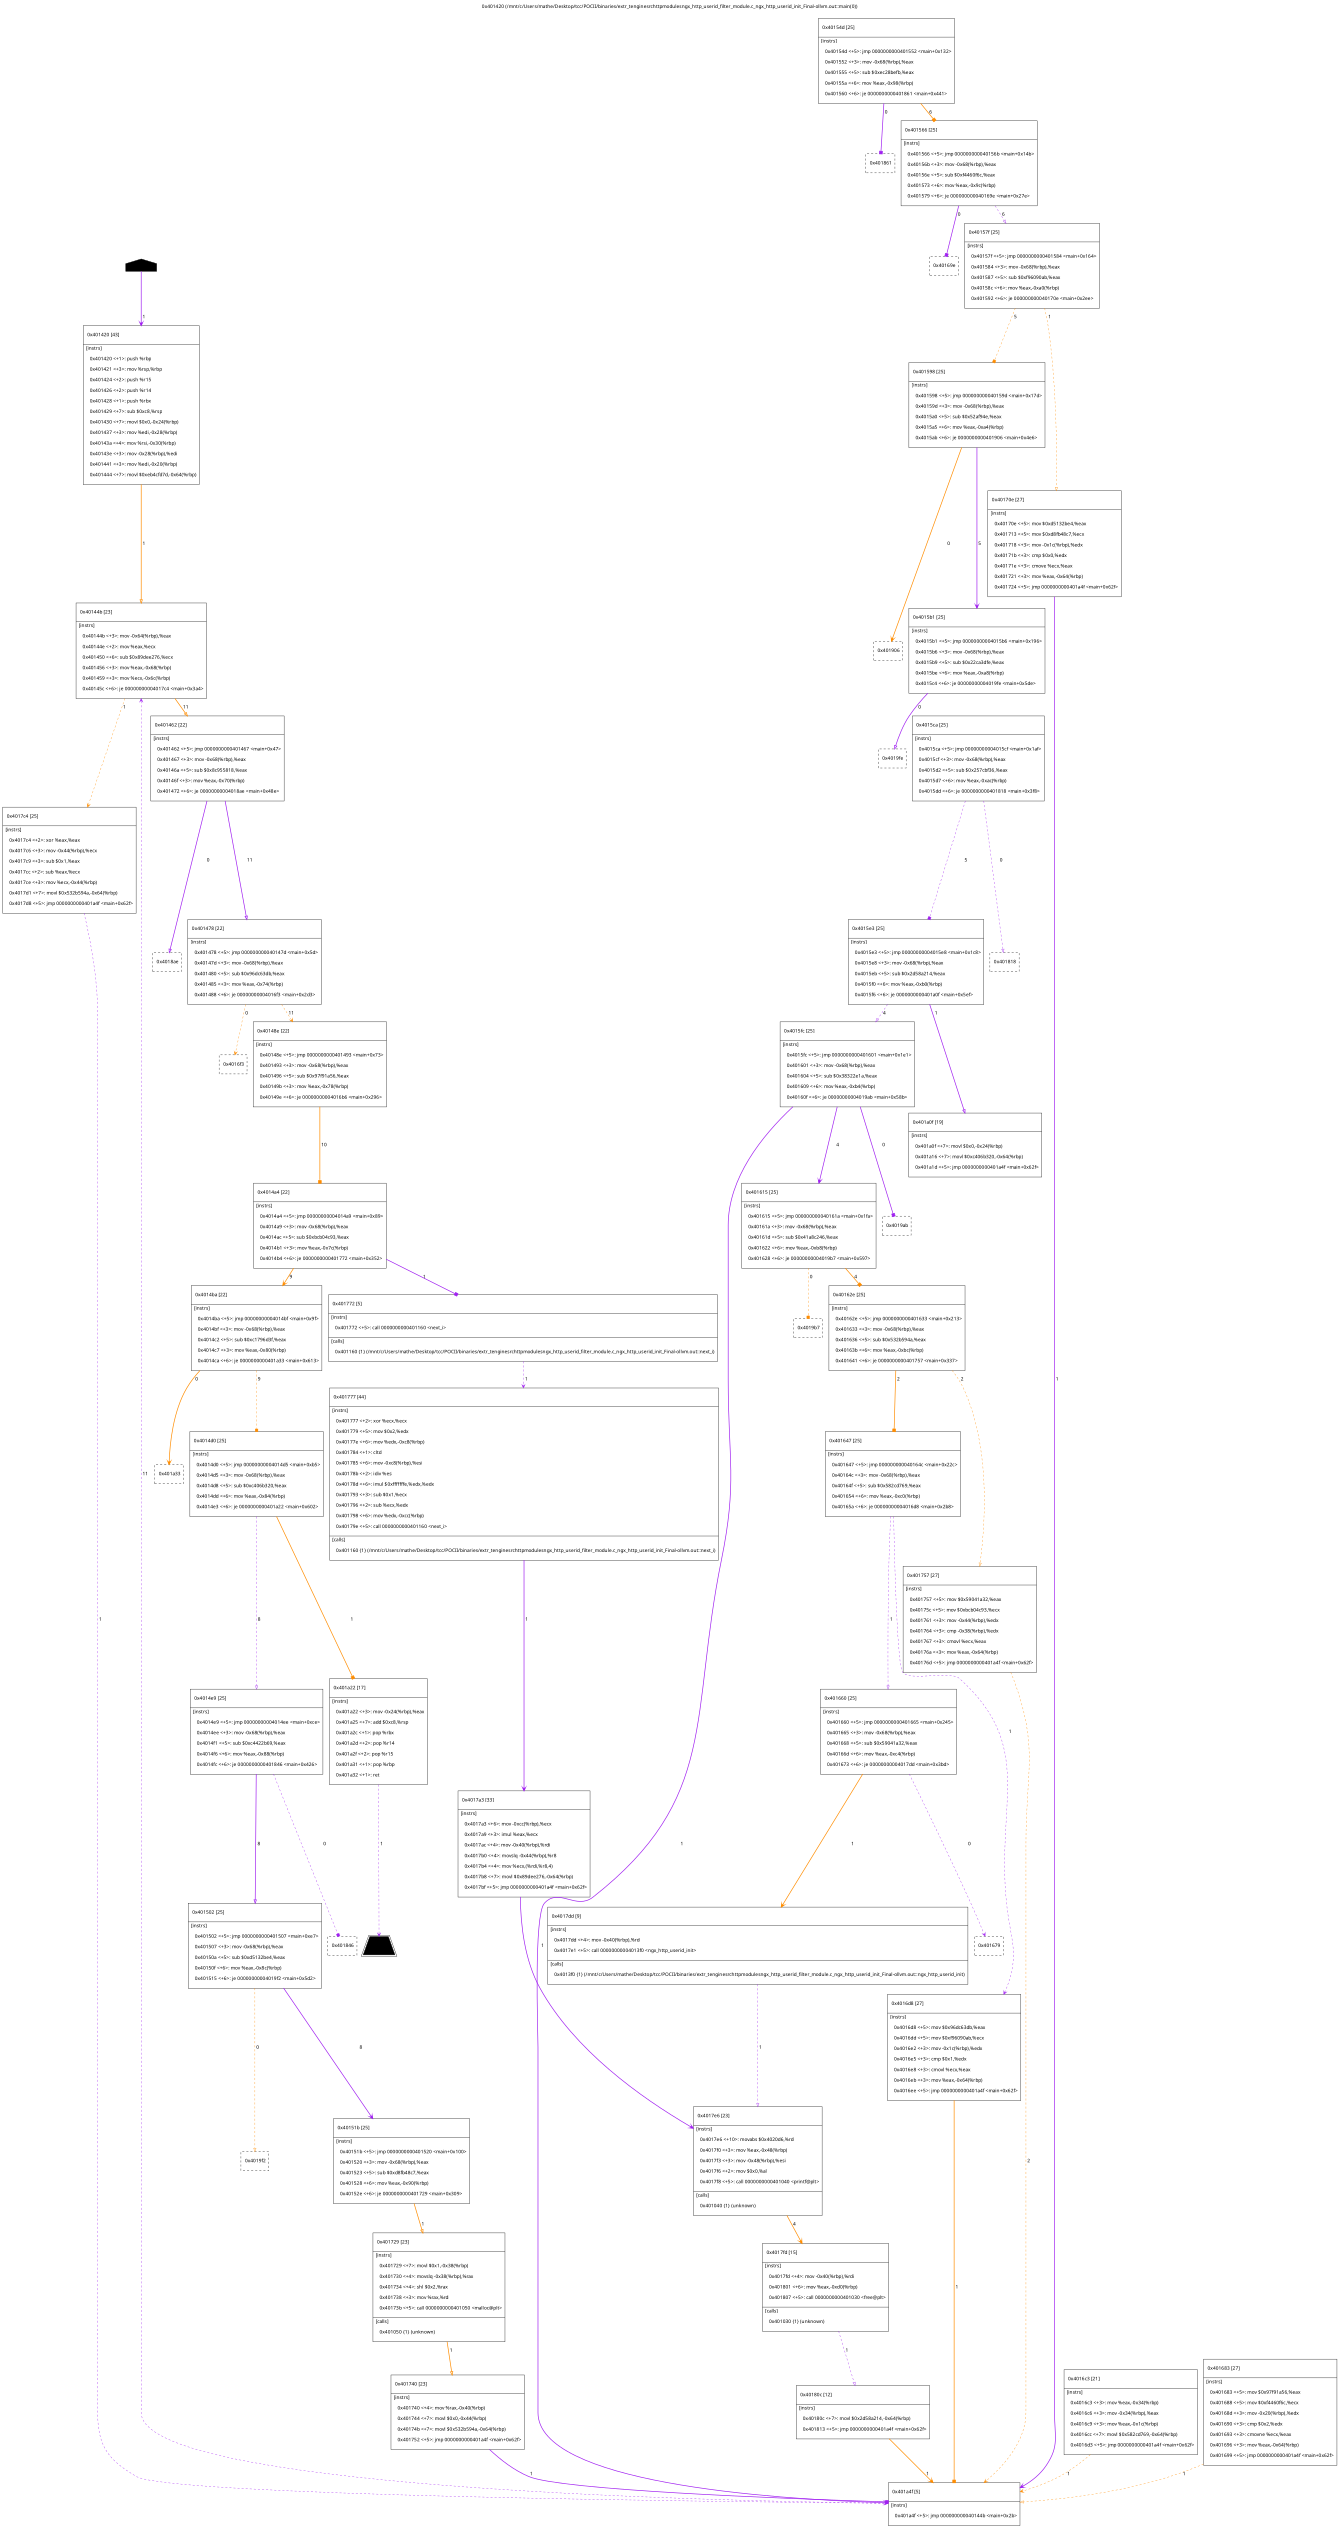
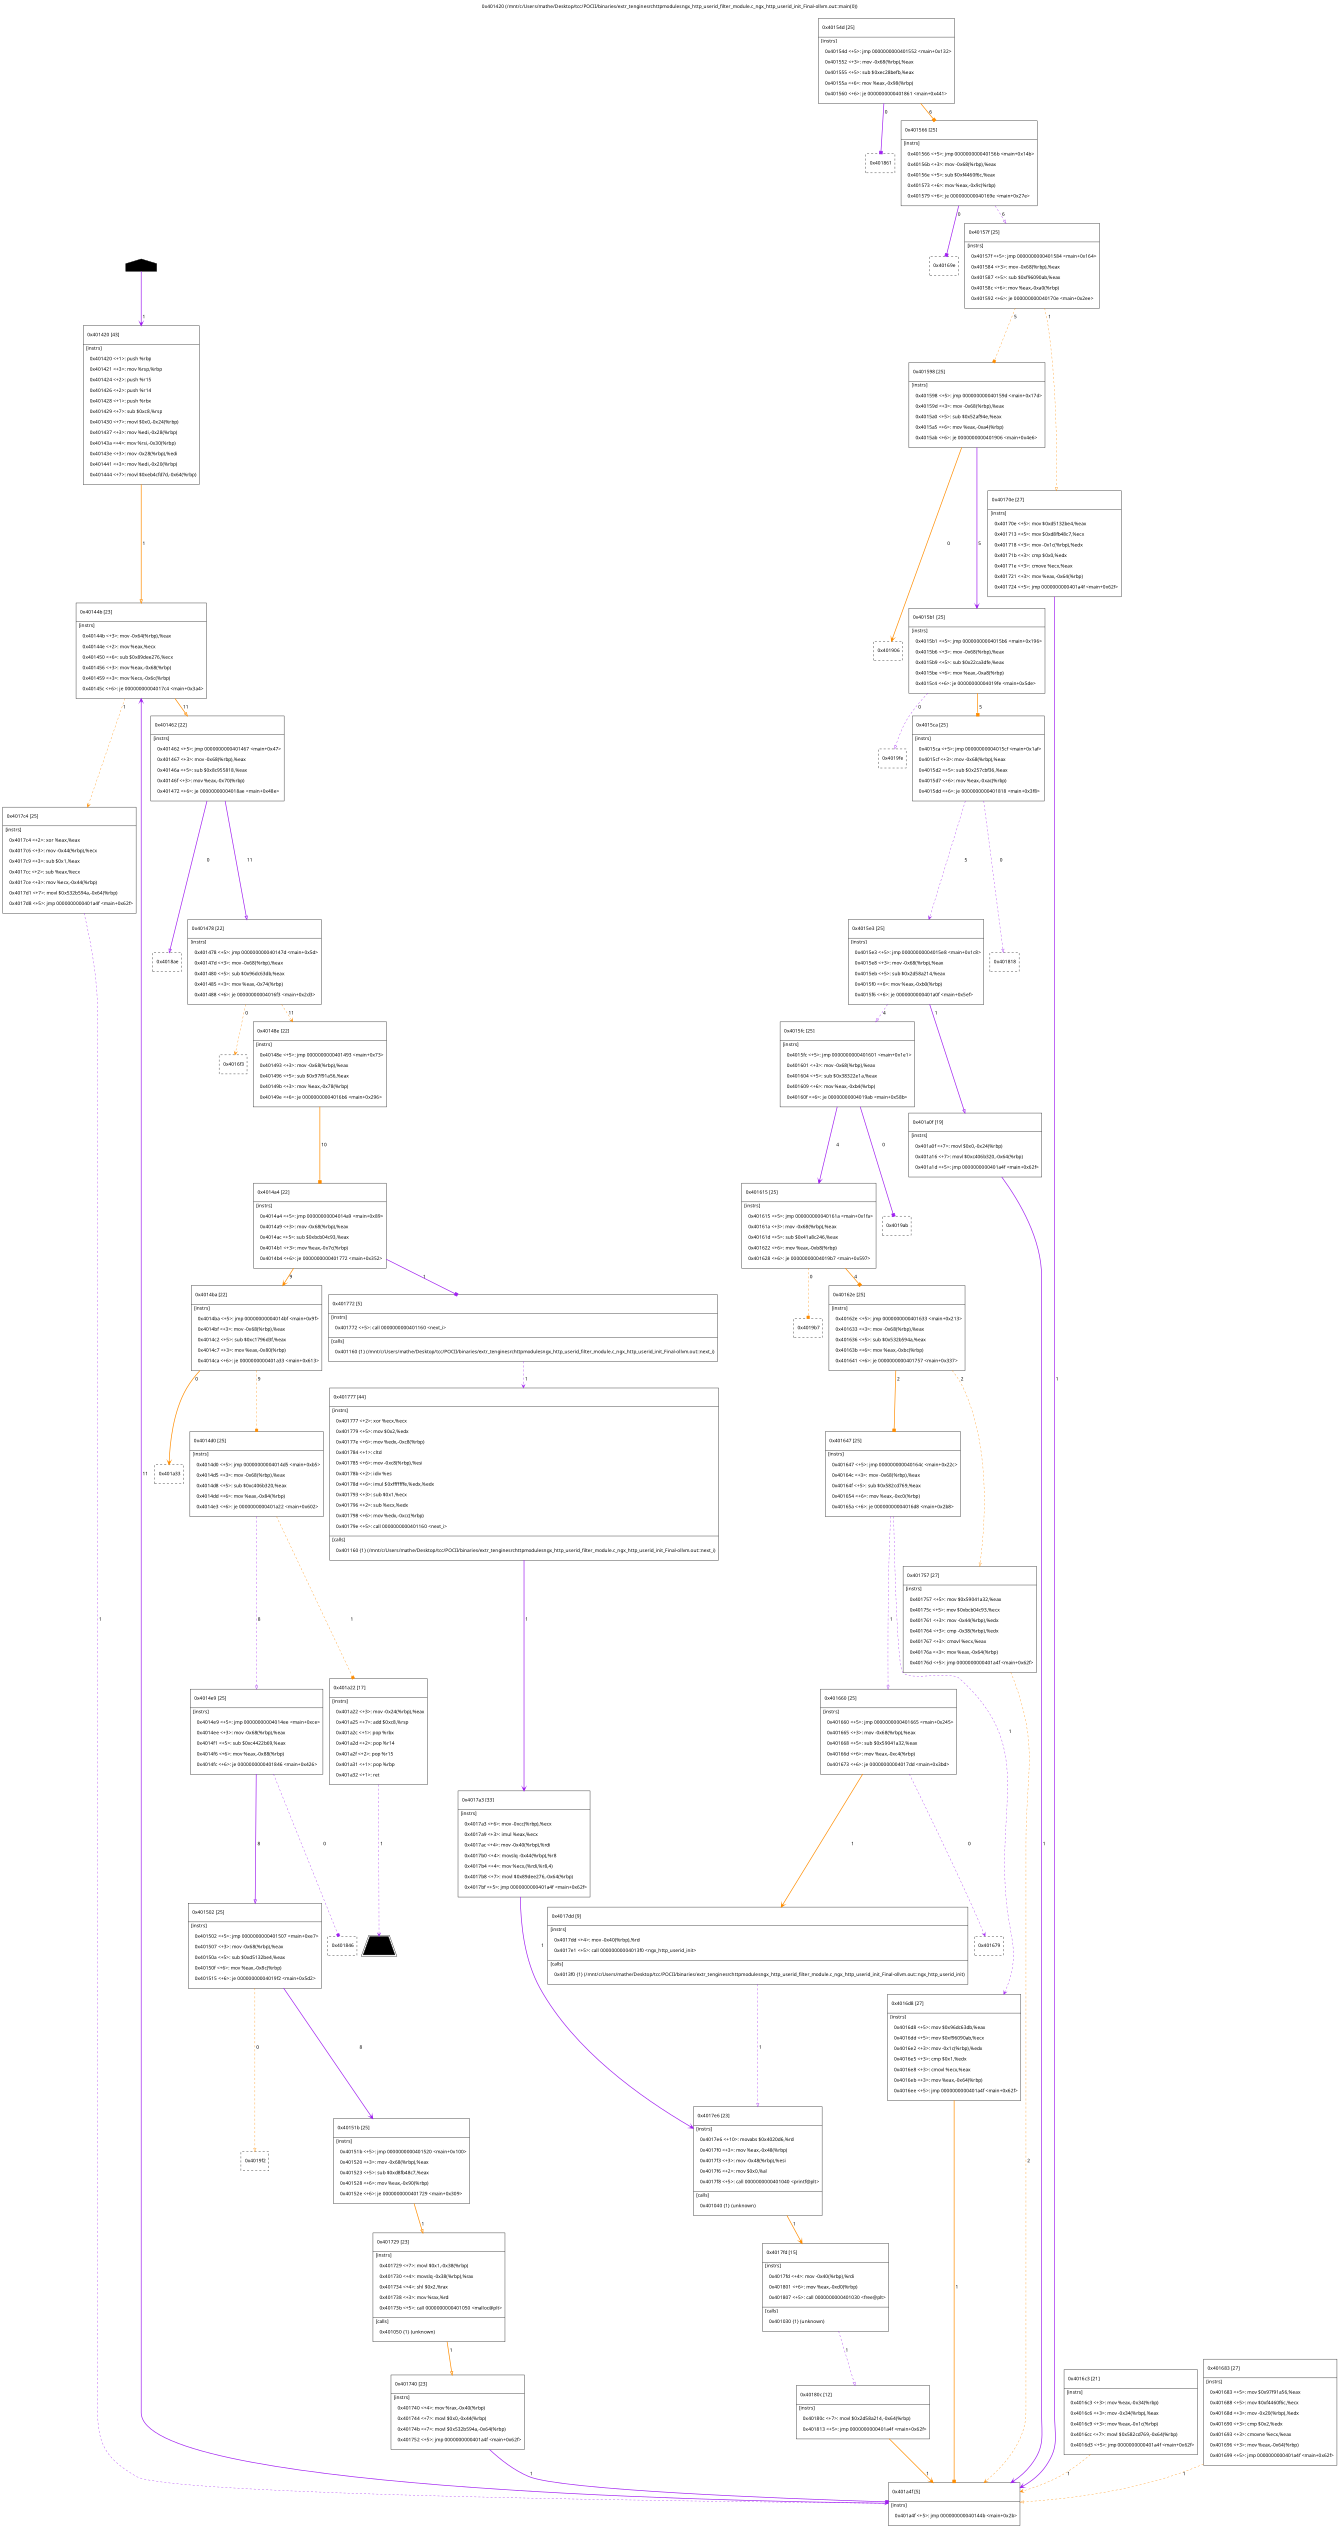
none -> (978, 703)
(908, 717) -> (908, 717)
(948, 859) -> (948, 859)
(314, 1596) -> (314, 1596)
(551, 1899) -> (1042, 1829)
(141, 1939) -> (141, 1939)
(794, 2224) -> (794, 2224)
